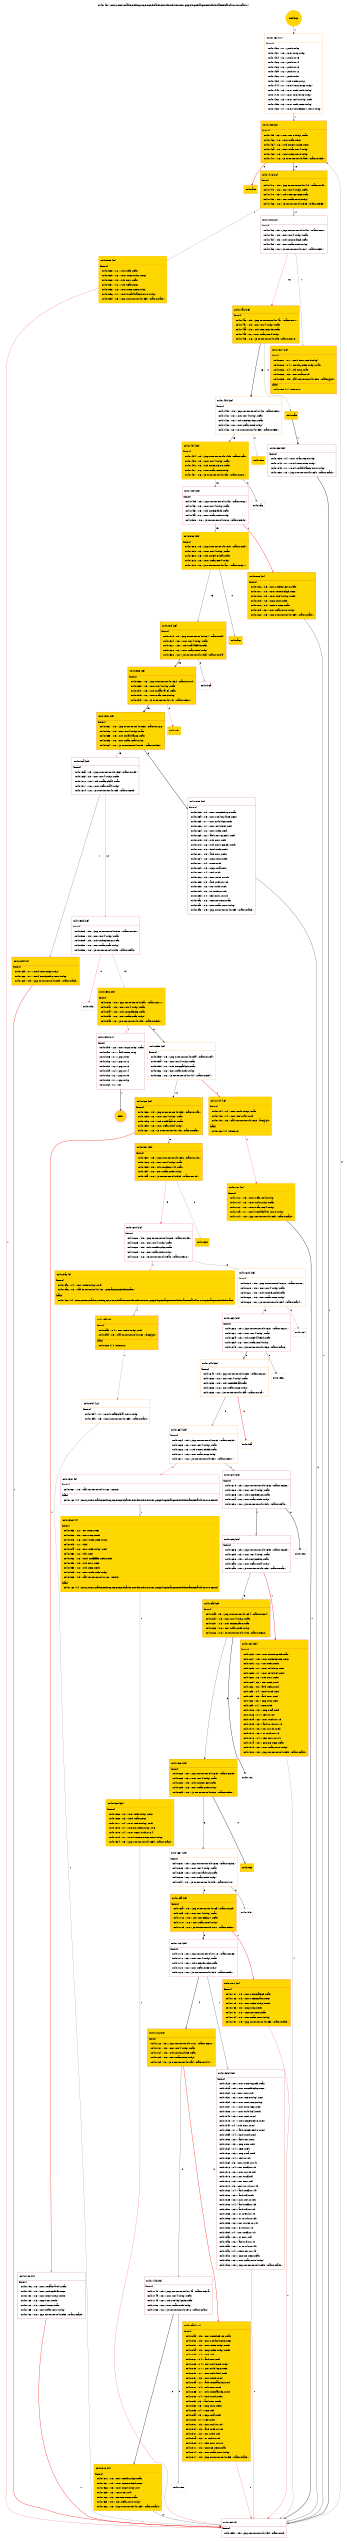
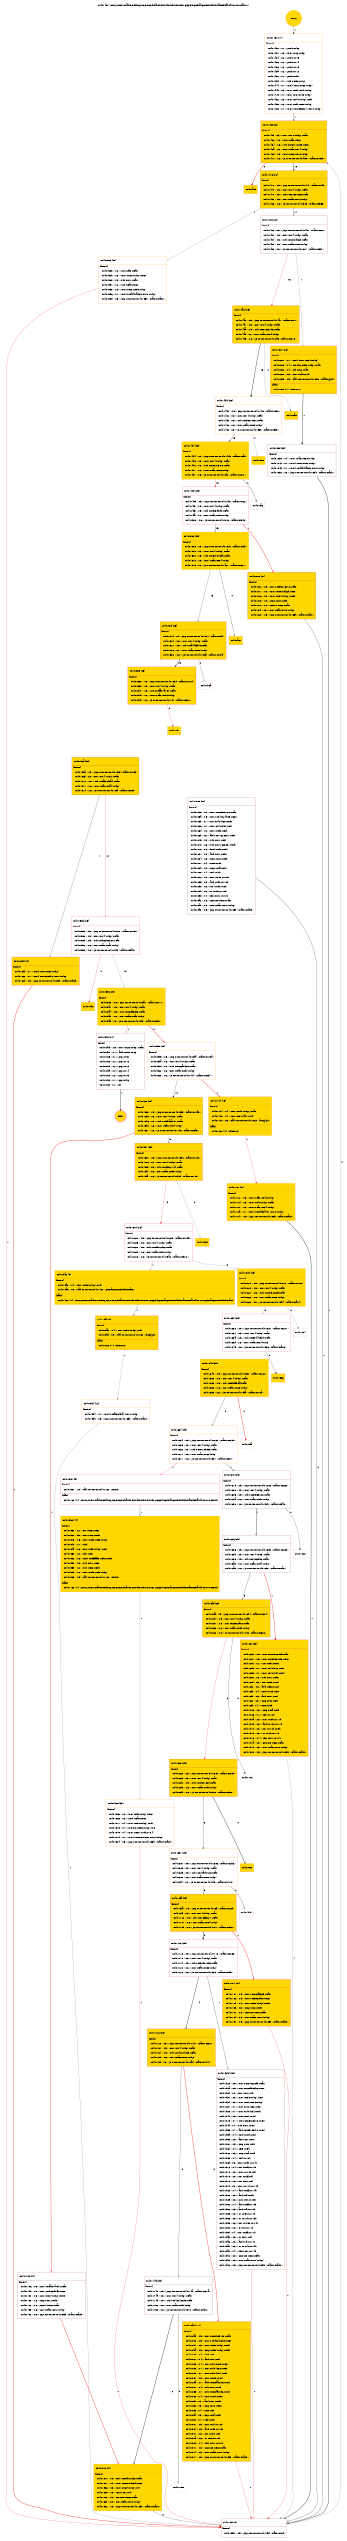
(294, 18) -> (294, 18)
(133, 280) -> (133, 280)
(295, 431) -> (303, 418)
(131, 731) -> none
(105, 776) -> (105, 776)
(88, 1007) -> (88, 1007)
(156, 1033) -> (156, 1033)
(271, 1288) -> (271, 1288)
(246, 1355) -> none
(234, 1378) -> (234, 1378)
(278, 1378) -> (278, 1378)
(296, 1527) -> (296, 1527)
(213, 1697) -> (213, 1697)
(229, 1706) -> (229, 1706)
(140, 1823) -> (140, 1823)
(61, 2487) -> (91, 2394)
